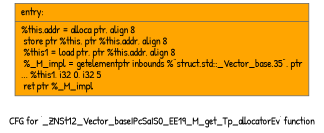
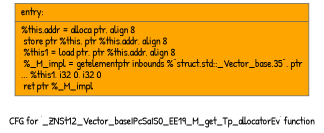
(61, 75) -> (61, 75)
